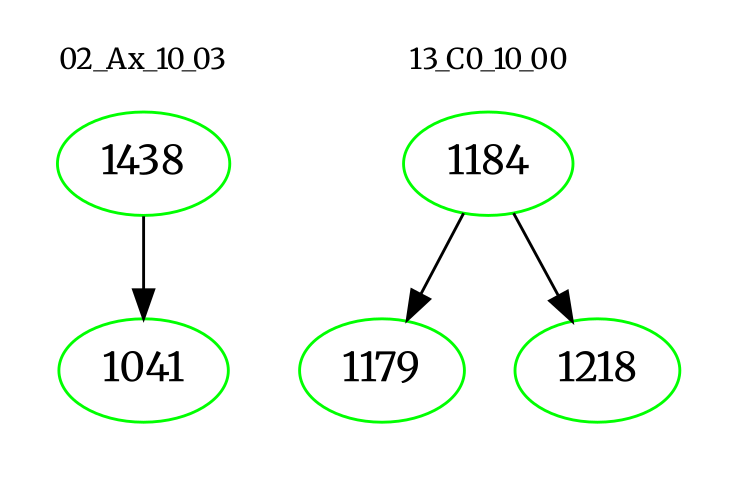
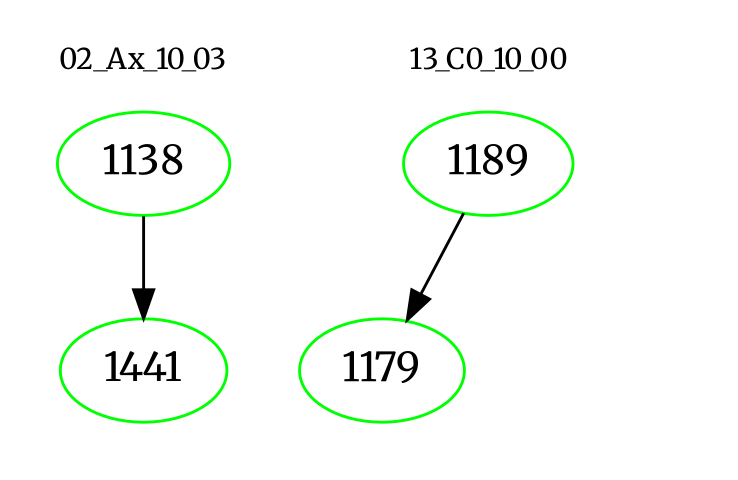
(144, 164) -> (144, 164)
(488, 164) -> (488, 164)
(144, 371) -> (144, 371)
(597, 371) -> none
